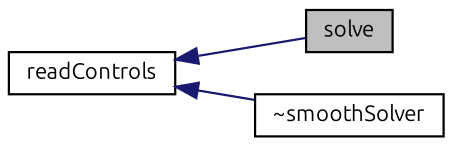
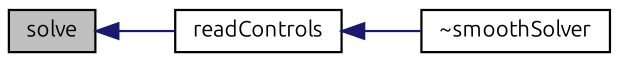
(252, 47) -> (147, 31)
